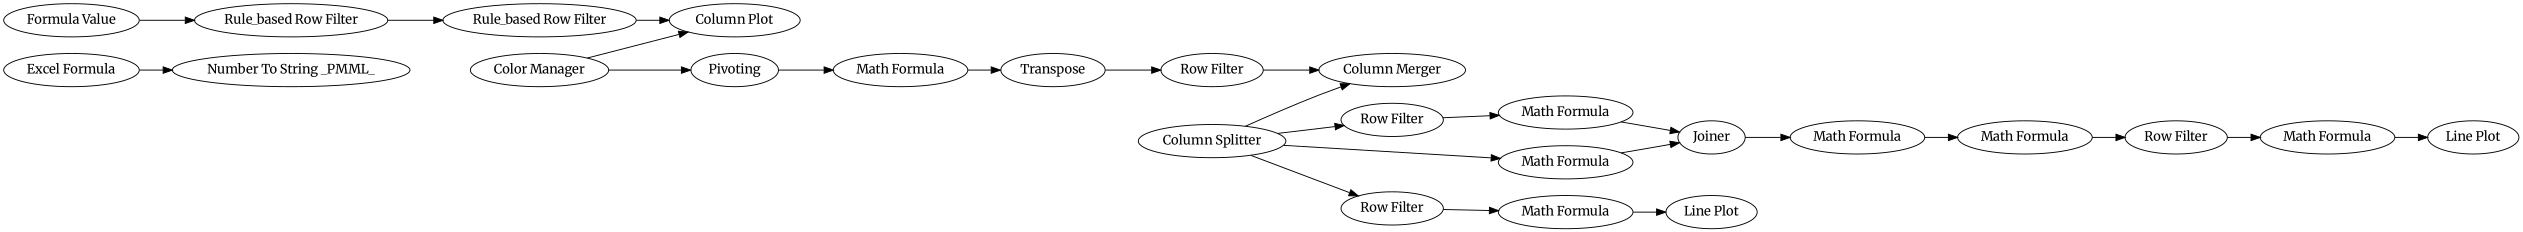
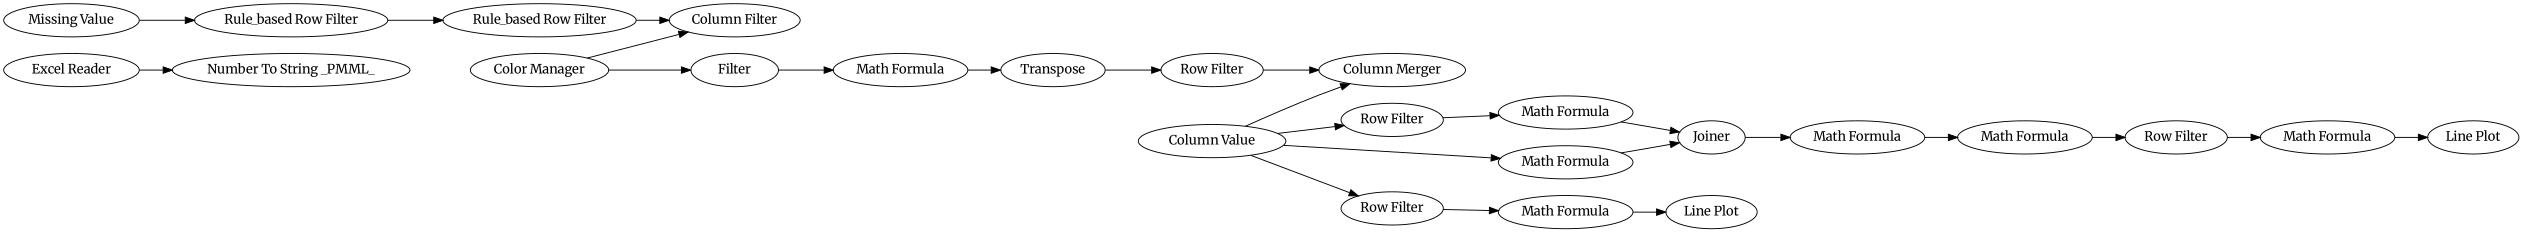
(71, 20) -> (71, 20)
(735, 20) -> (735, 20)
(71, 70) -> (71, 70)
(735, 70) -> (735, 70)
(1212, 141) -> (1212, 141)
